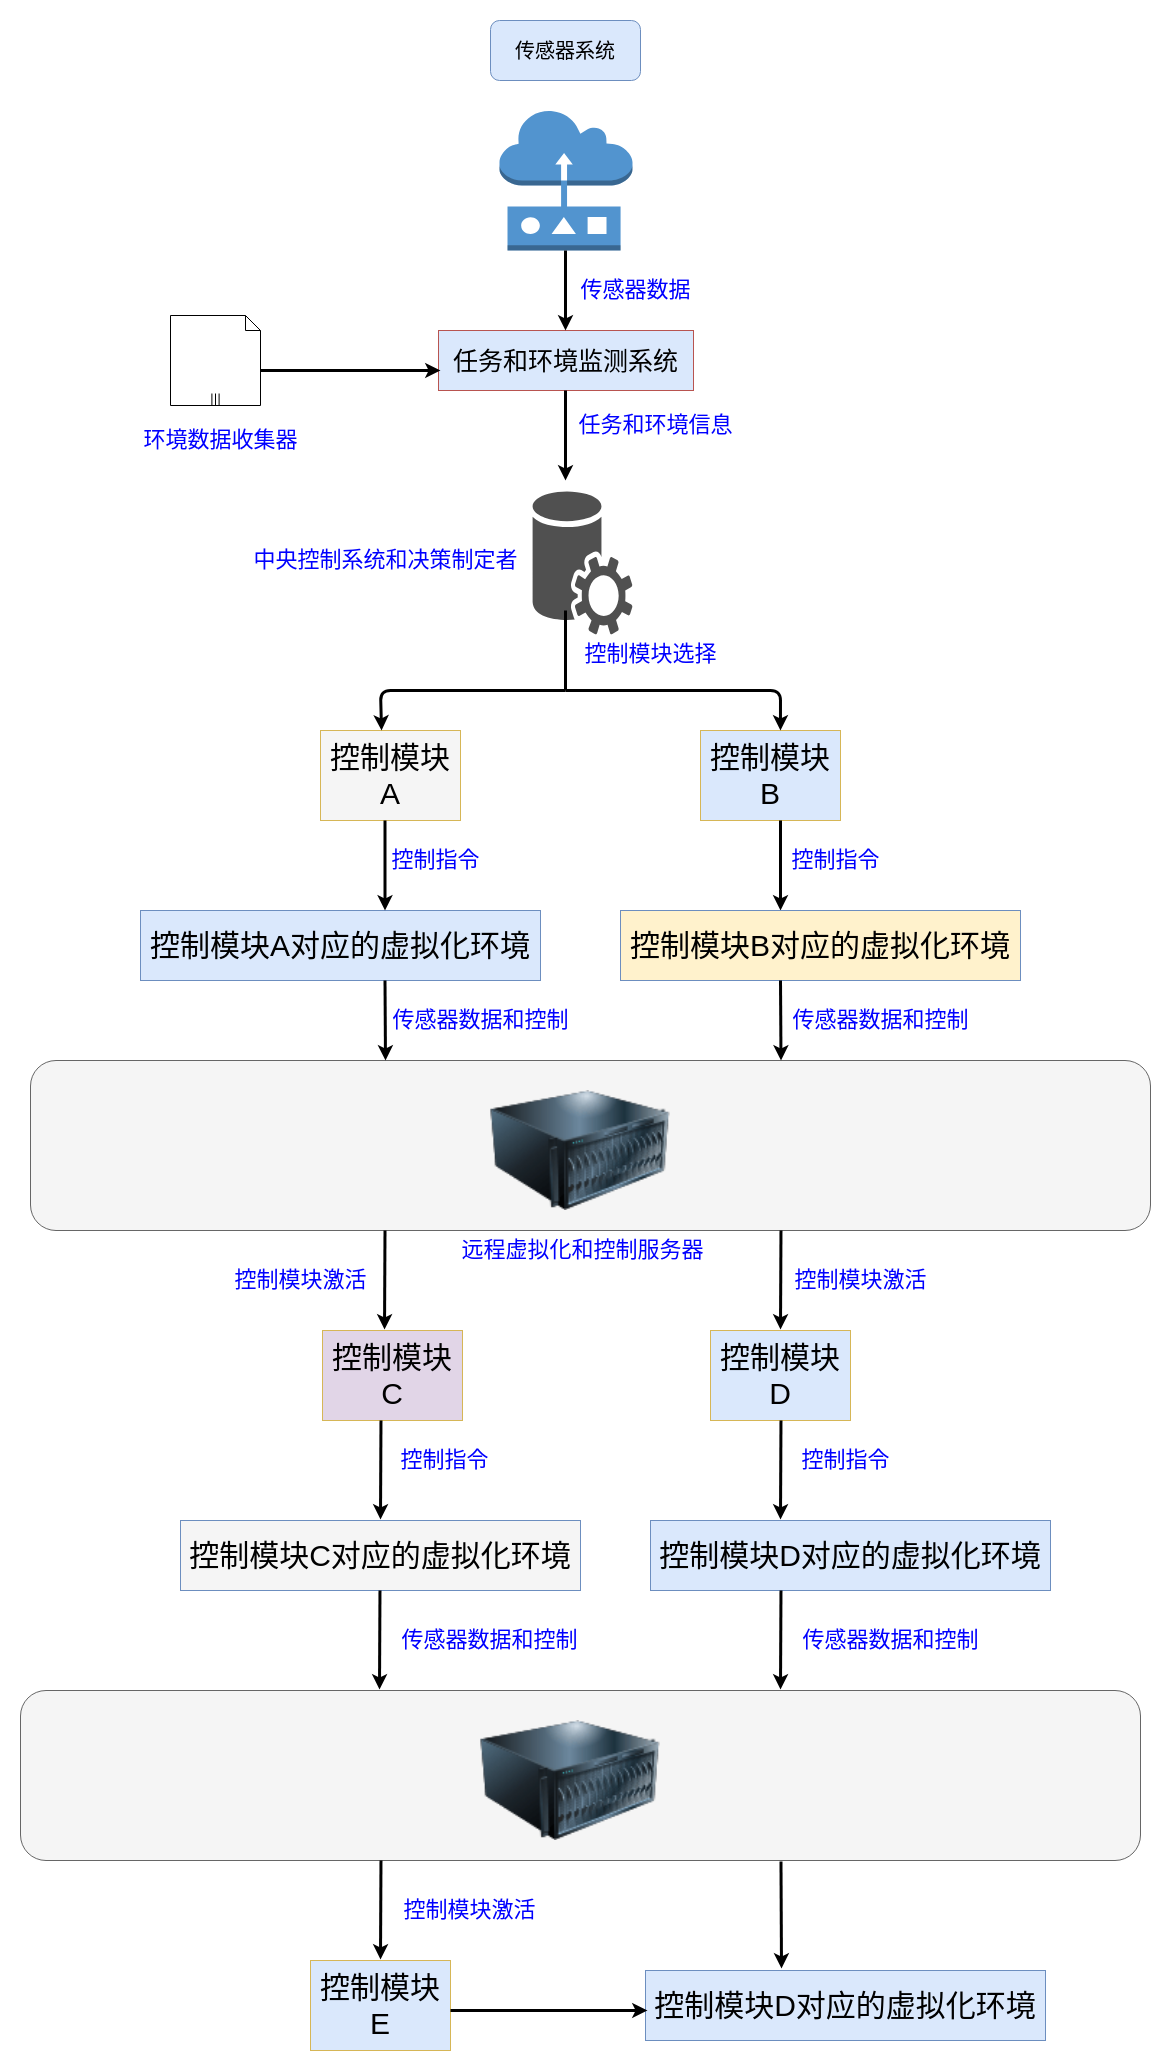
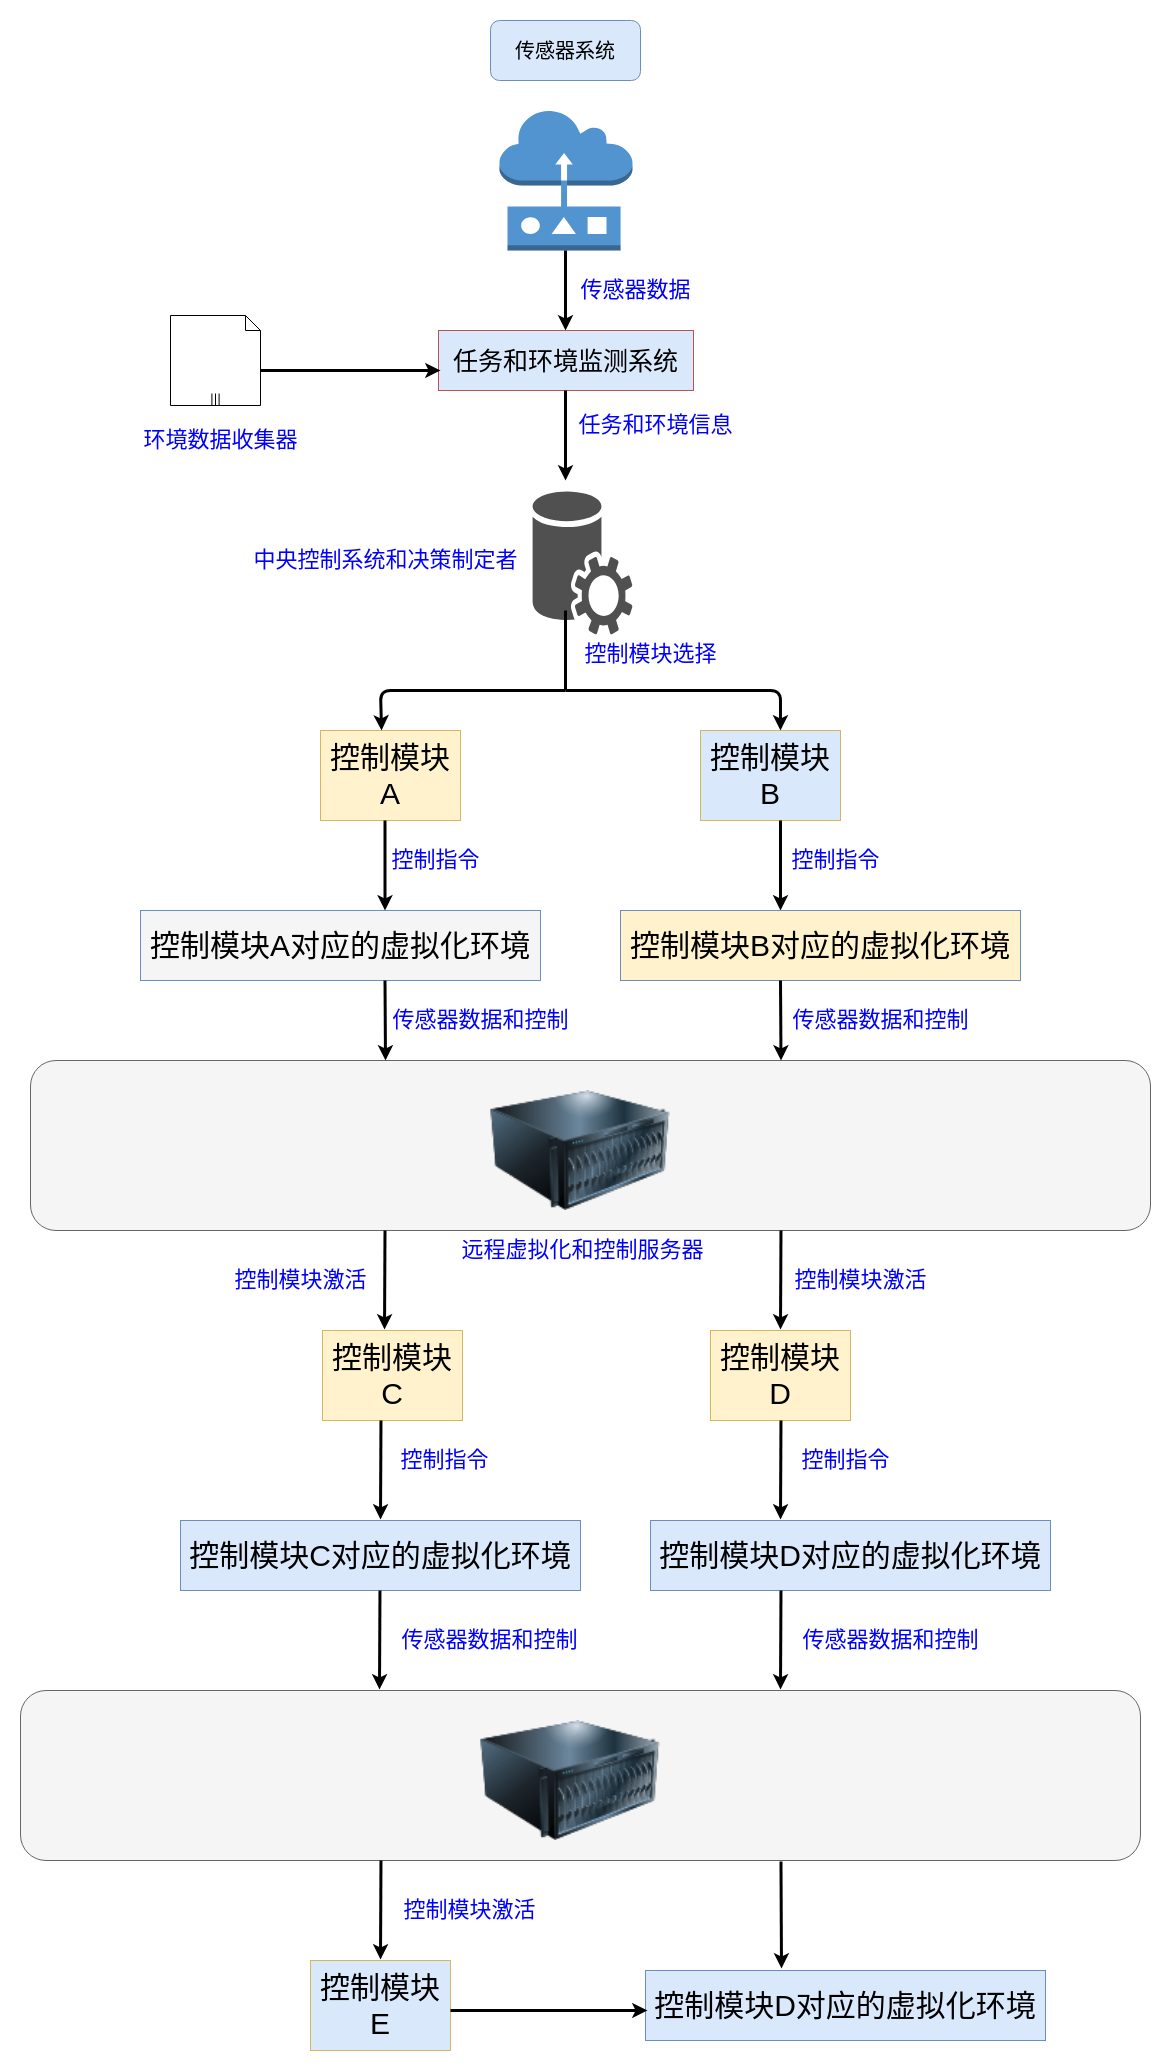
(391, 776) -> (391, 776)
(341, 946) -> (341, 946)
(393, 1376) -> (393, 1376)
(781, 1376) -> (781, 1376)
(381, 1556) -> (381, 1556)
